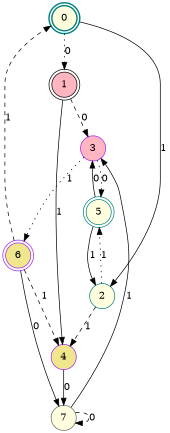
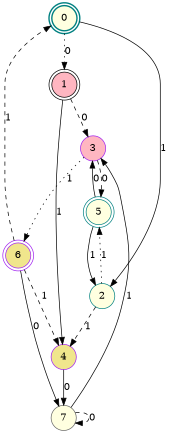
(101, 175) -> (101, 175)
